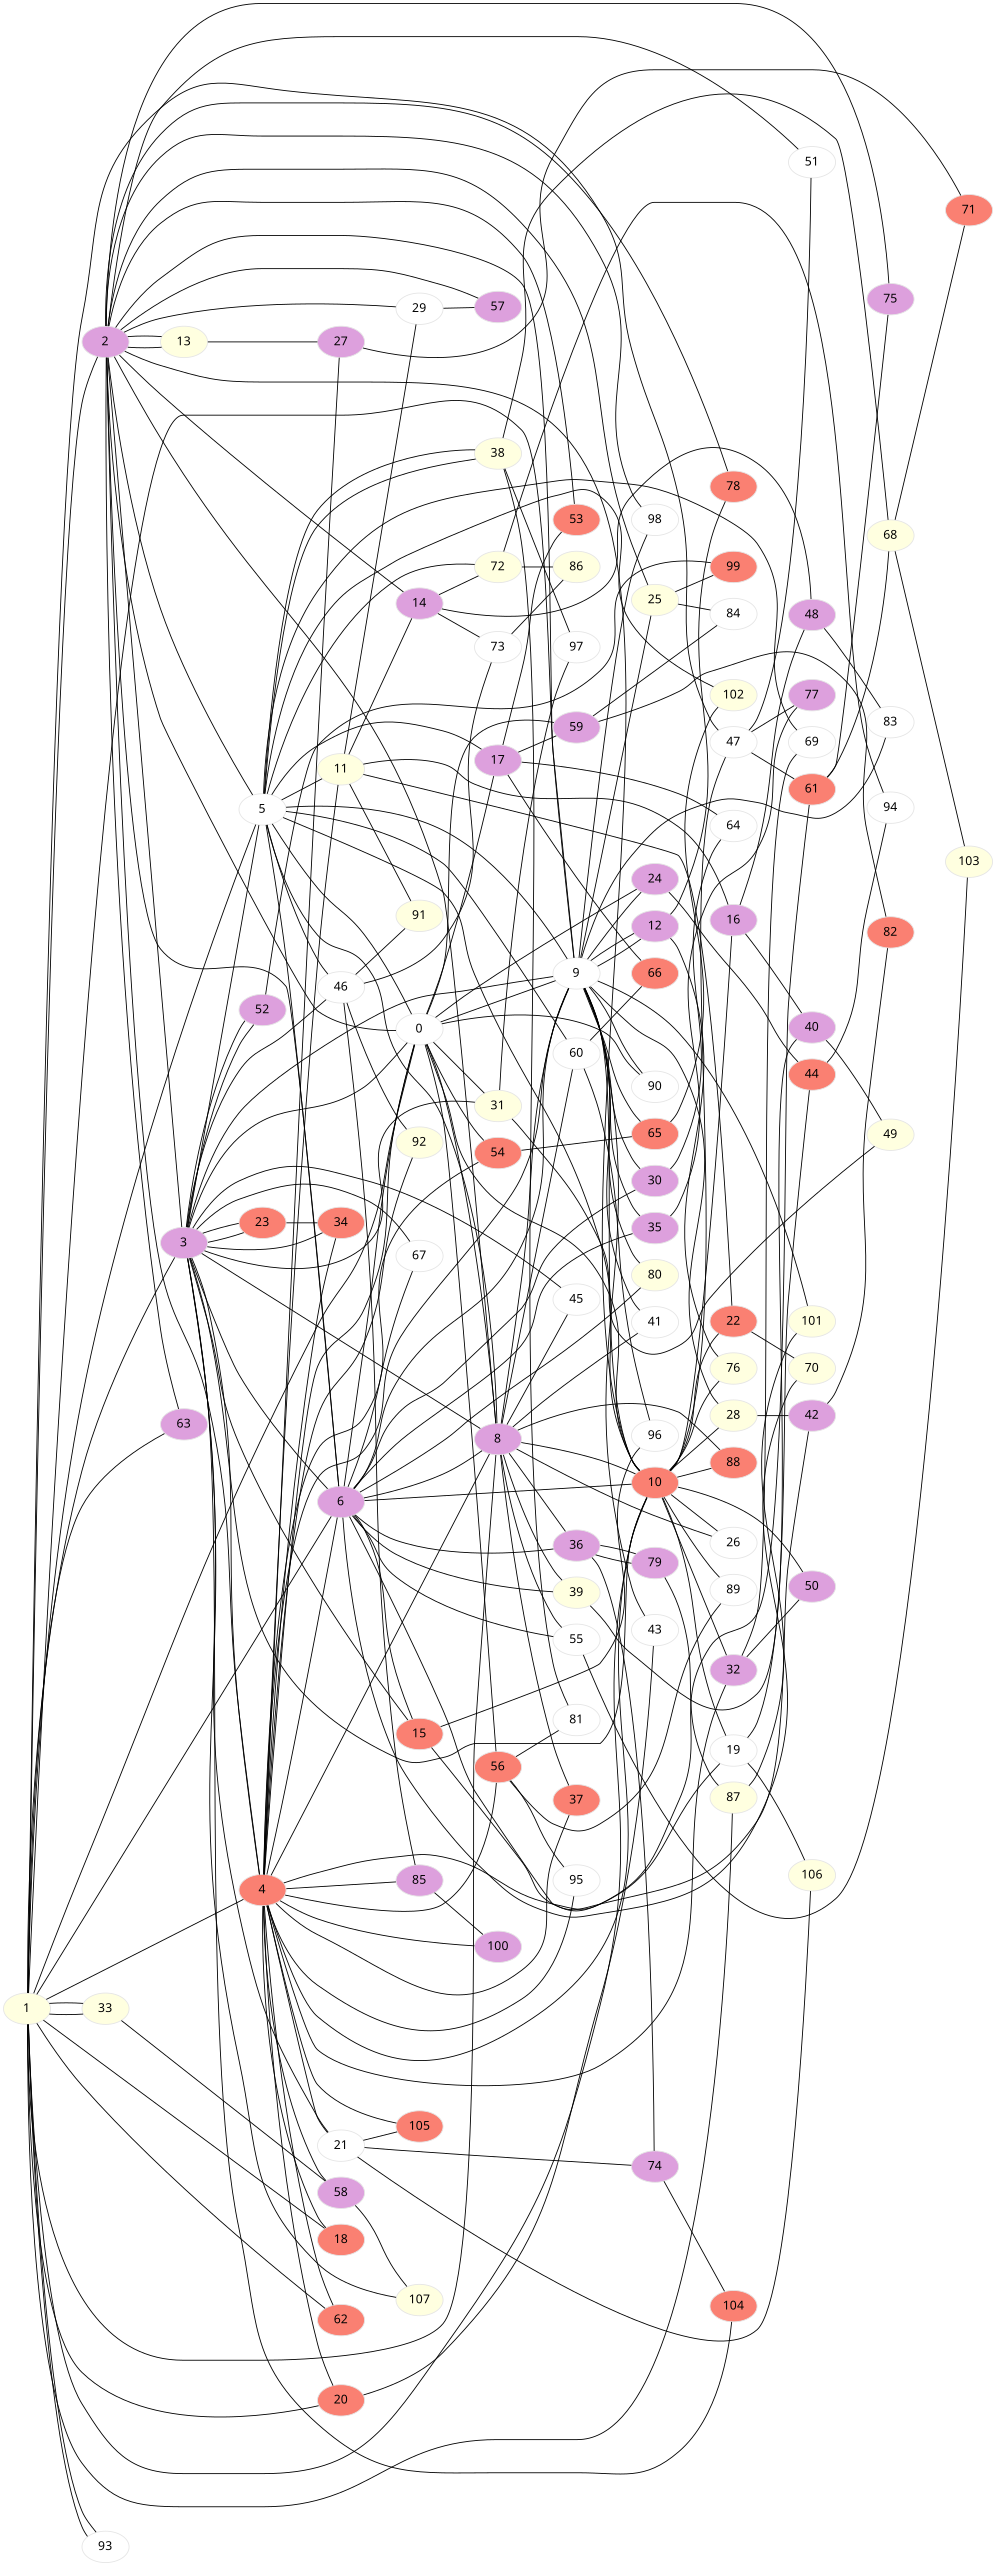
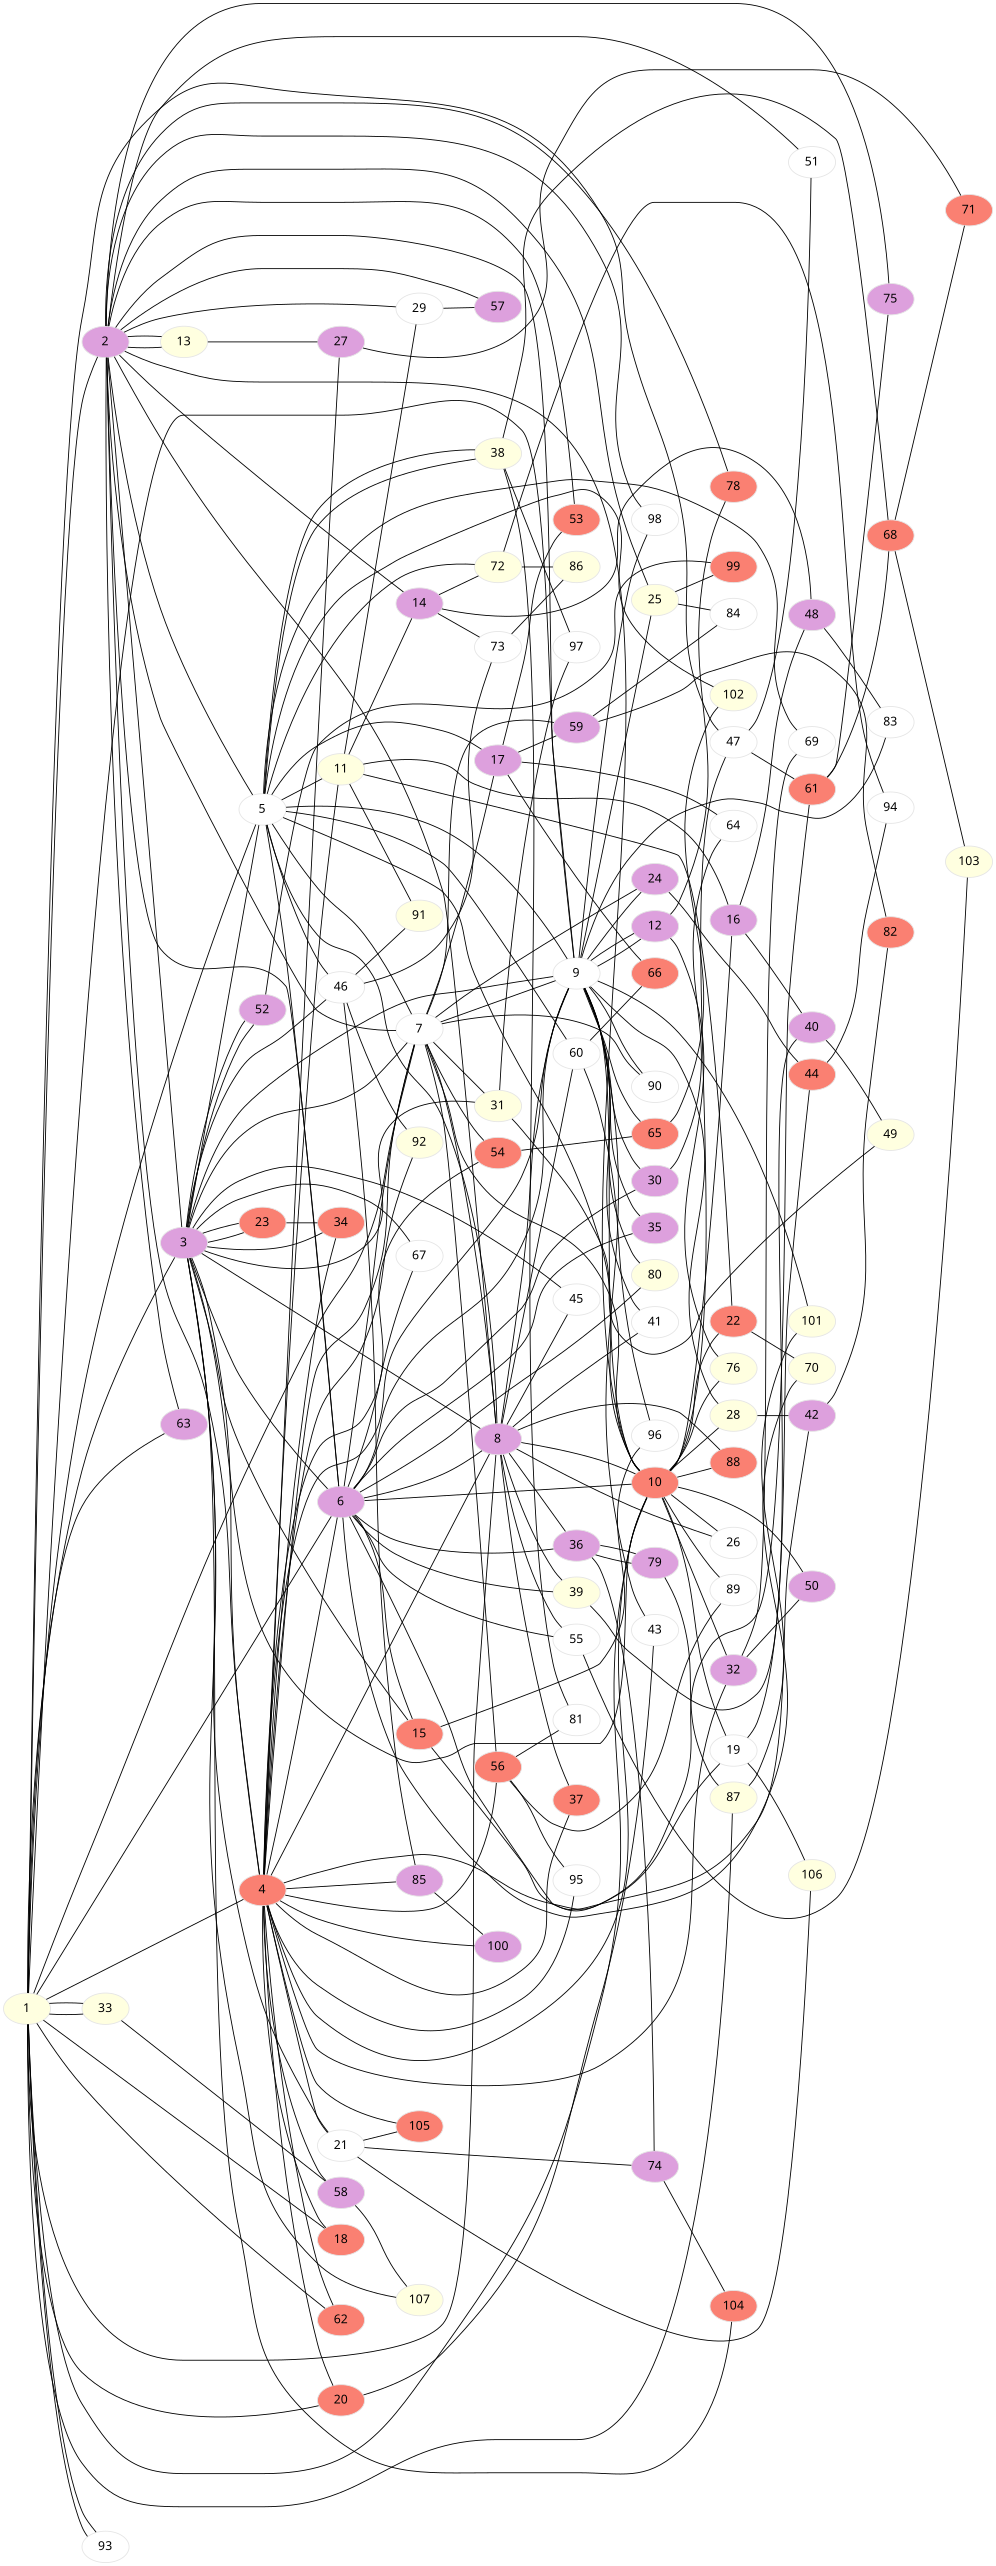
(891, 536) -> (891, 536)
(812, 695) -> none
(420, 1029) -> (420, 1029)
